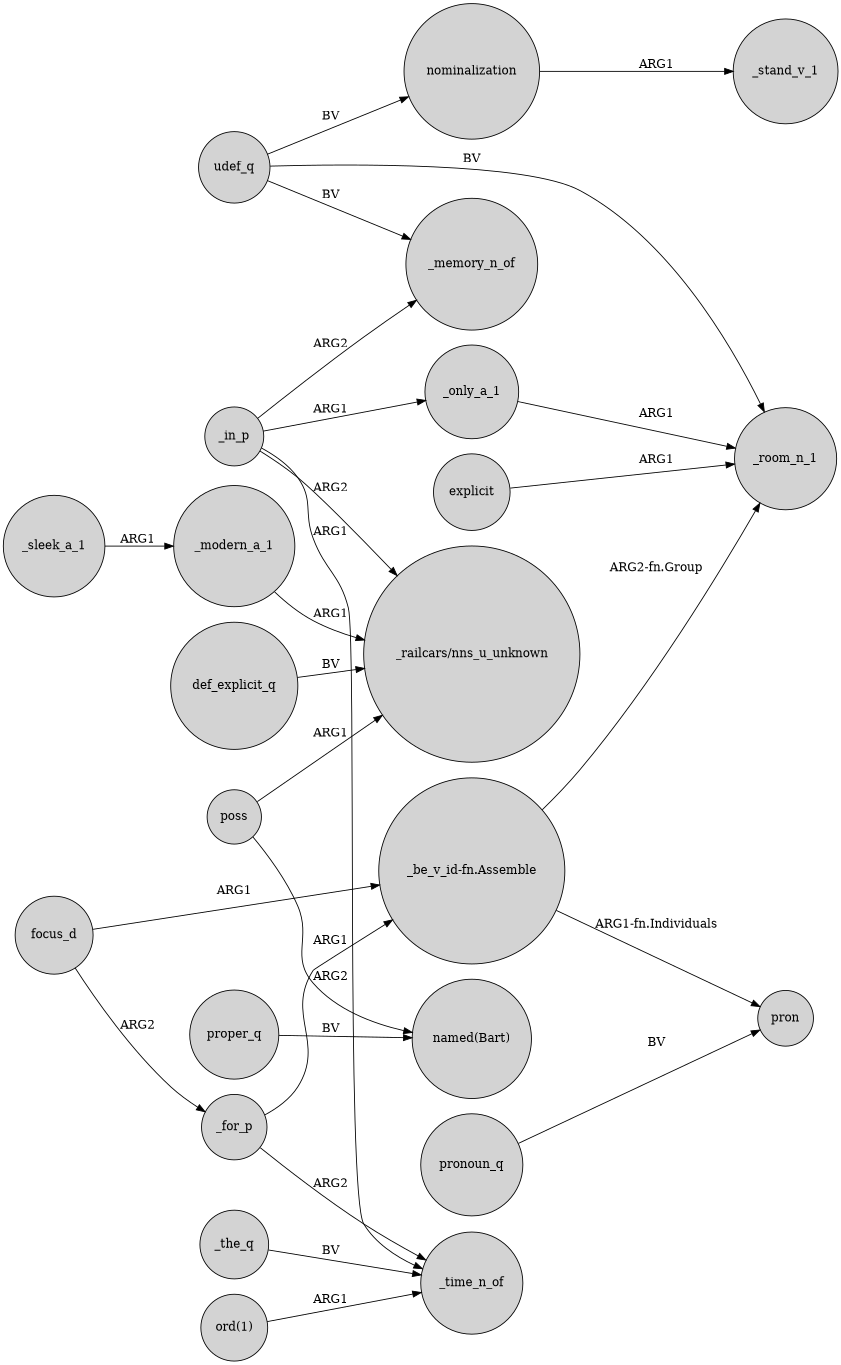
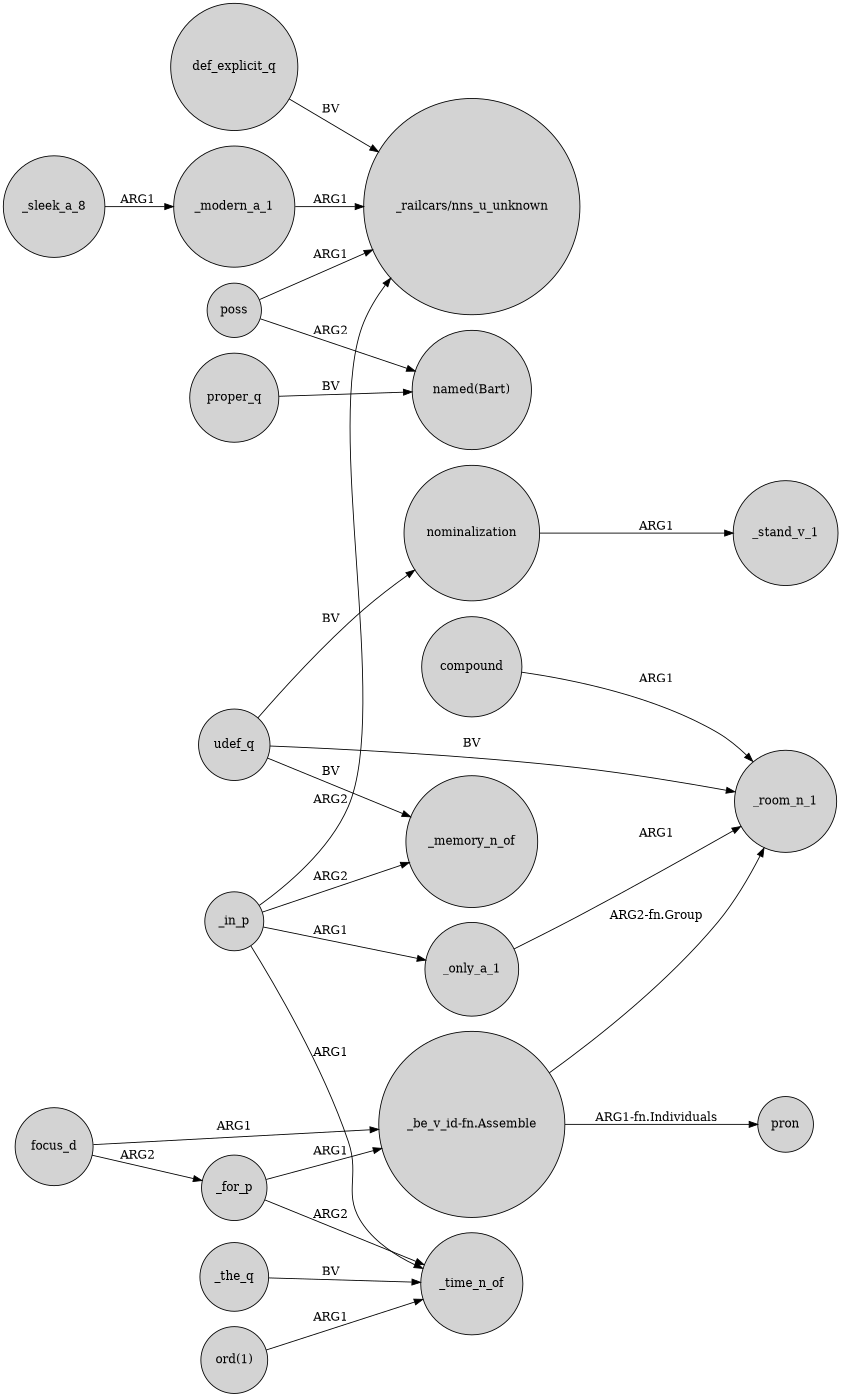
(472, 492) -> (472, 667)
(54, 546) -> (54, 207)
(472, 1165) -> none
